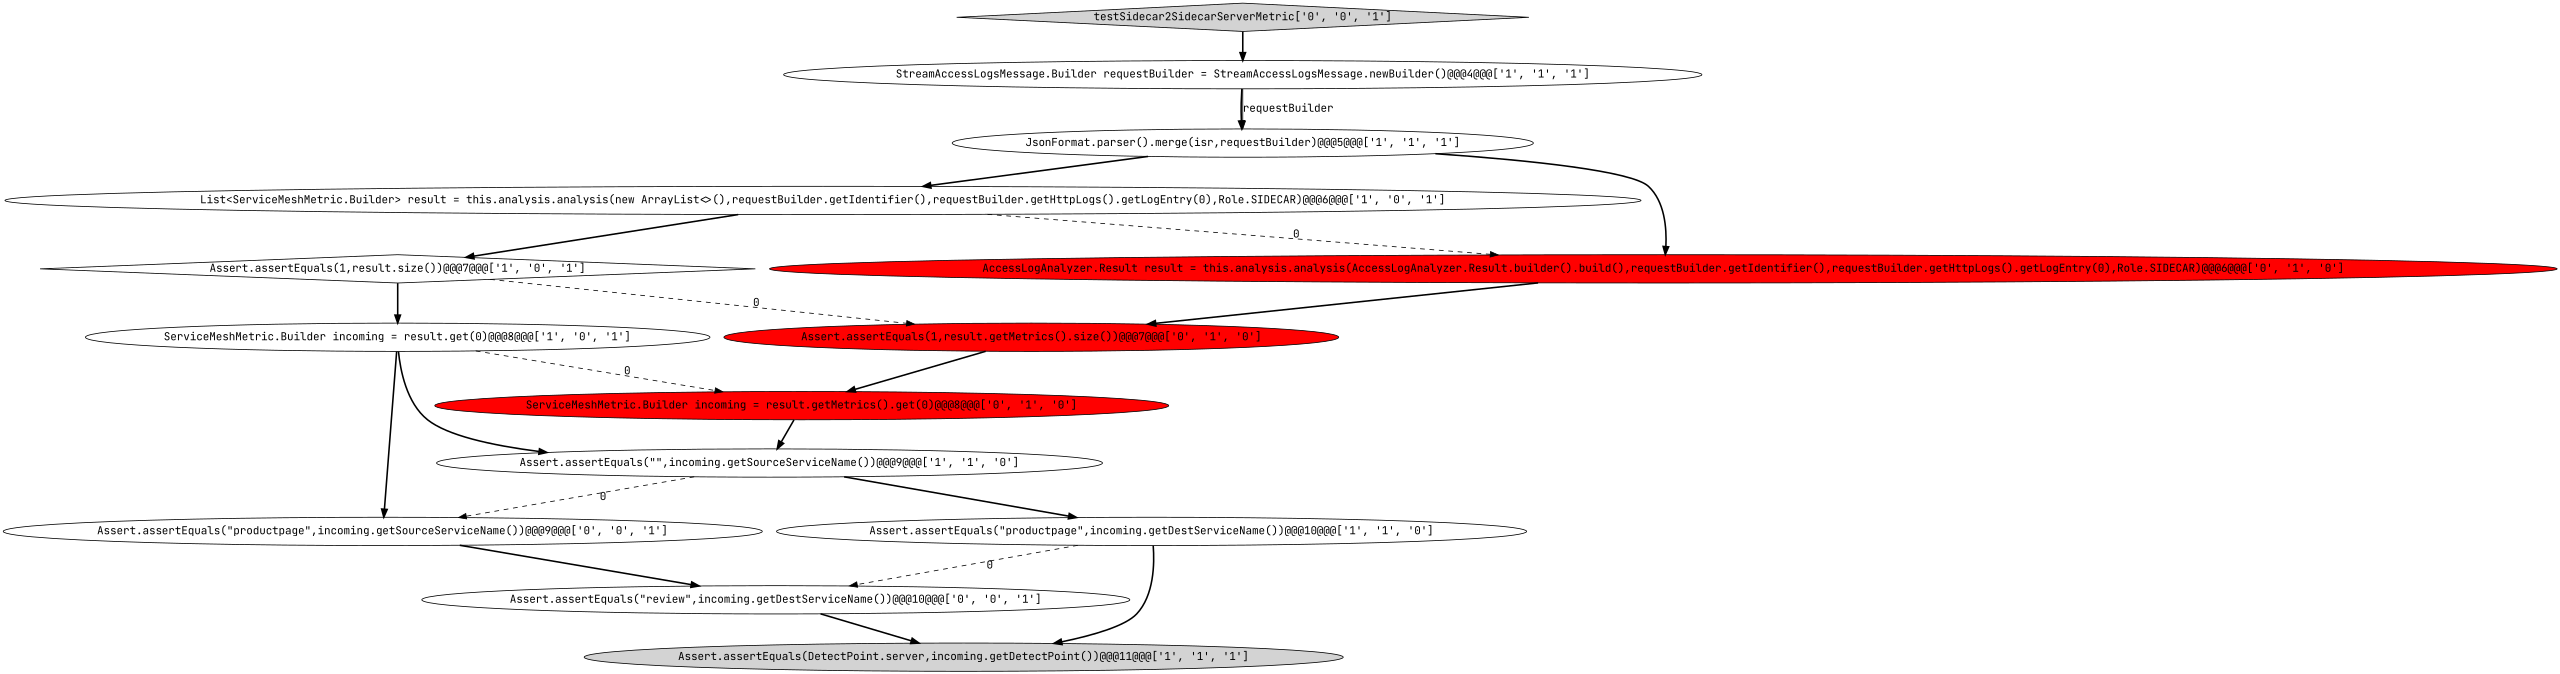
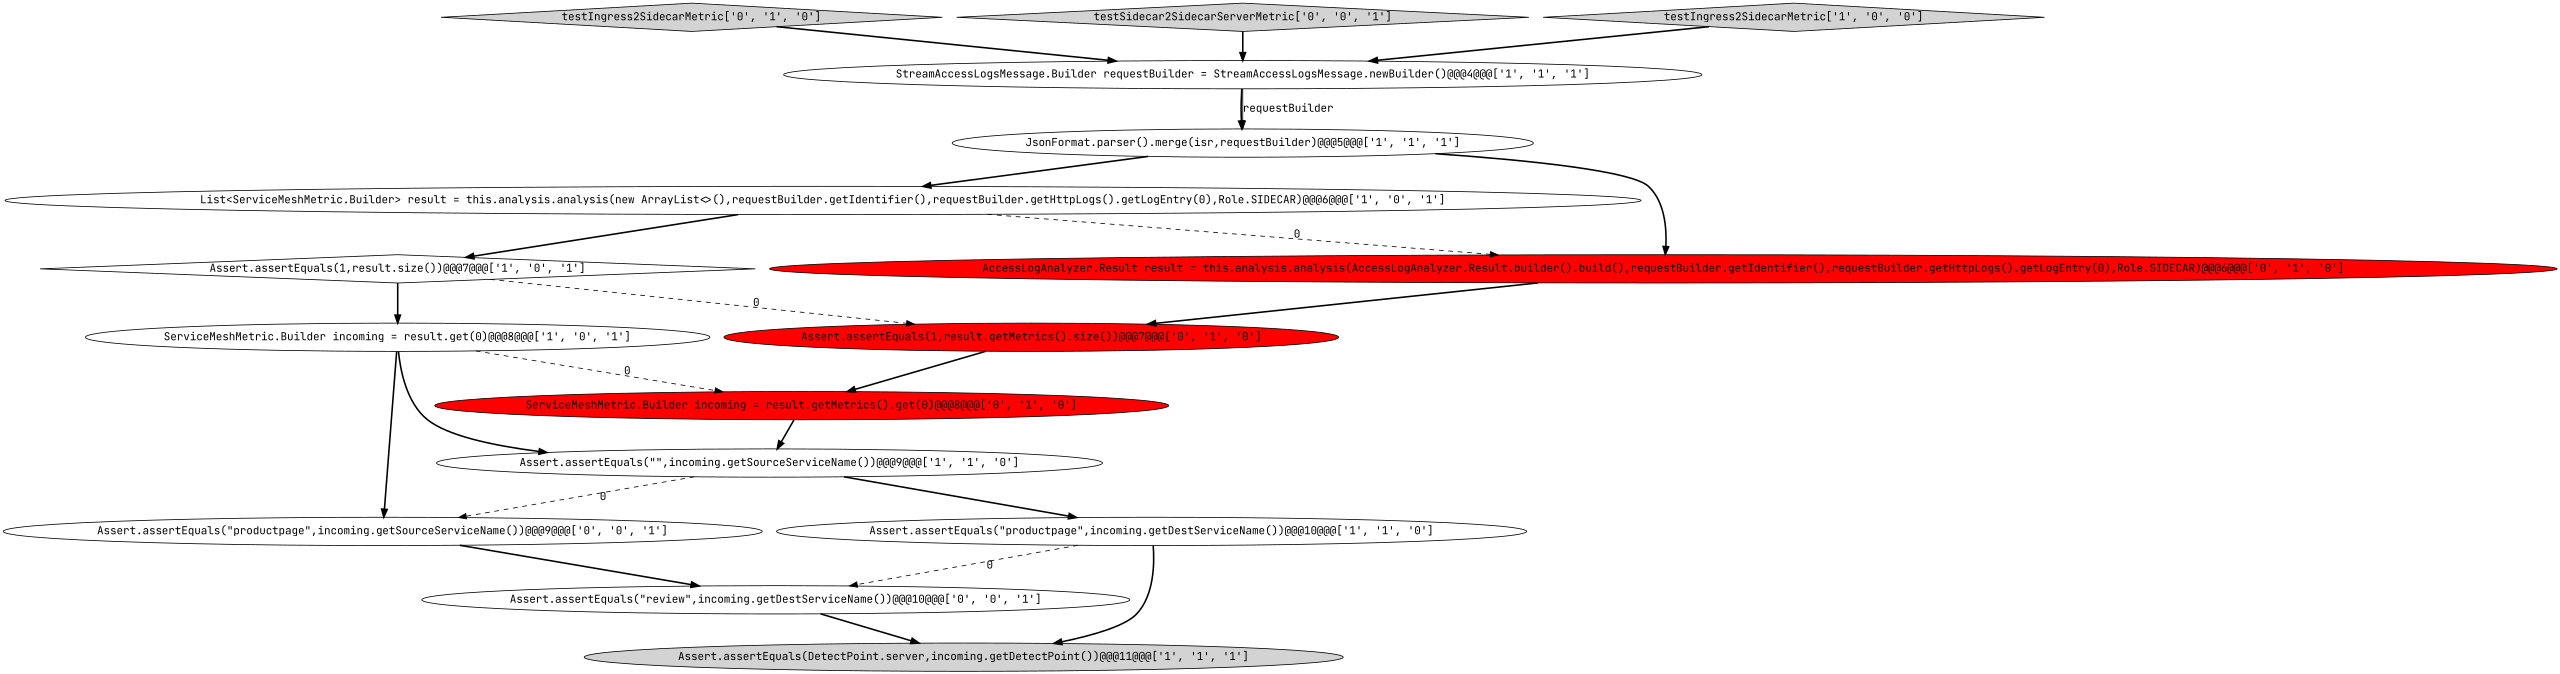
none -> (692, 17)
none -> (1794, 17)
